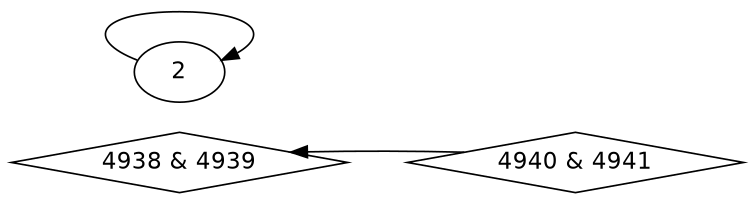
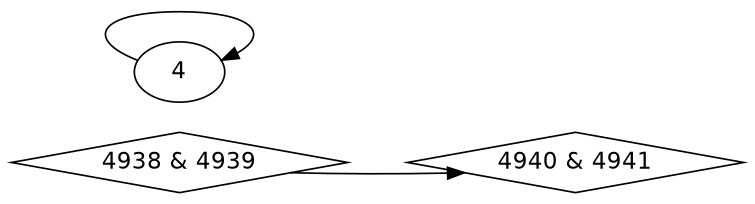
(180, 72) -> (180, 72)
(386, 151) -> (369, 174)
